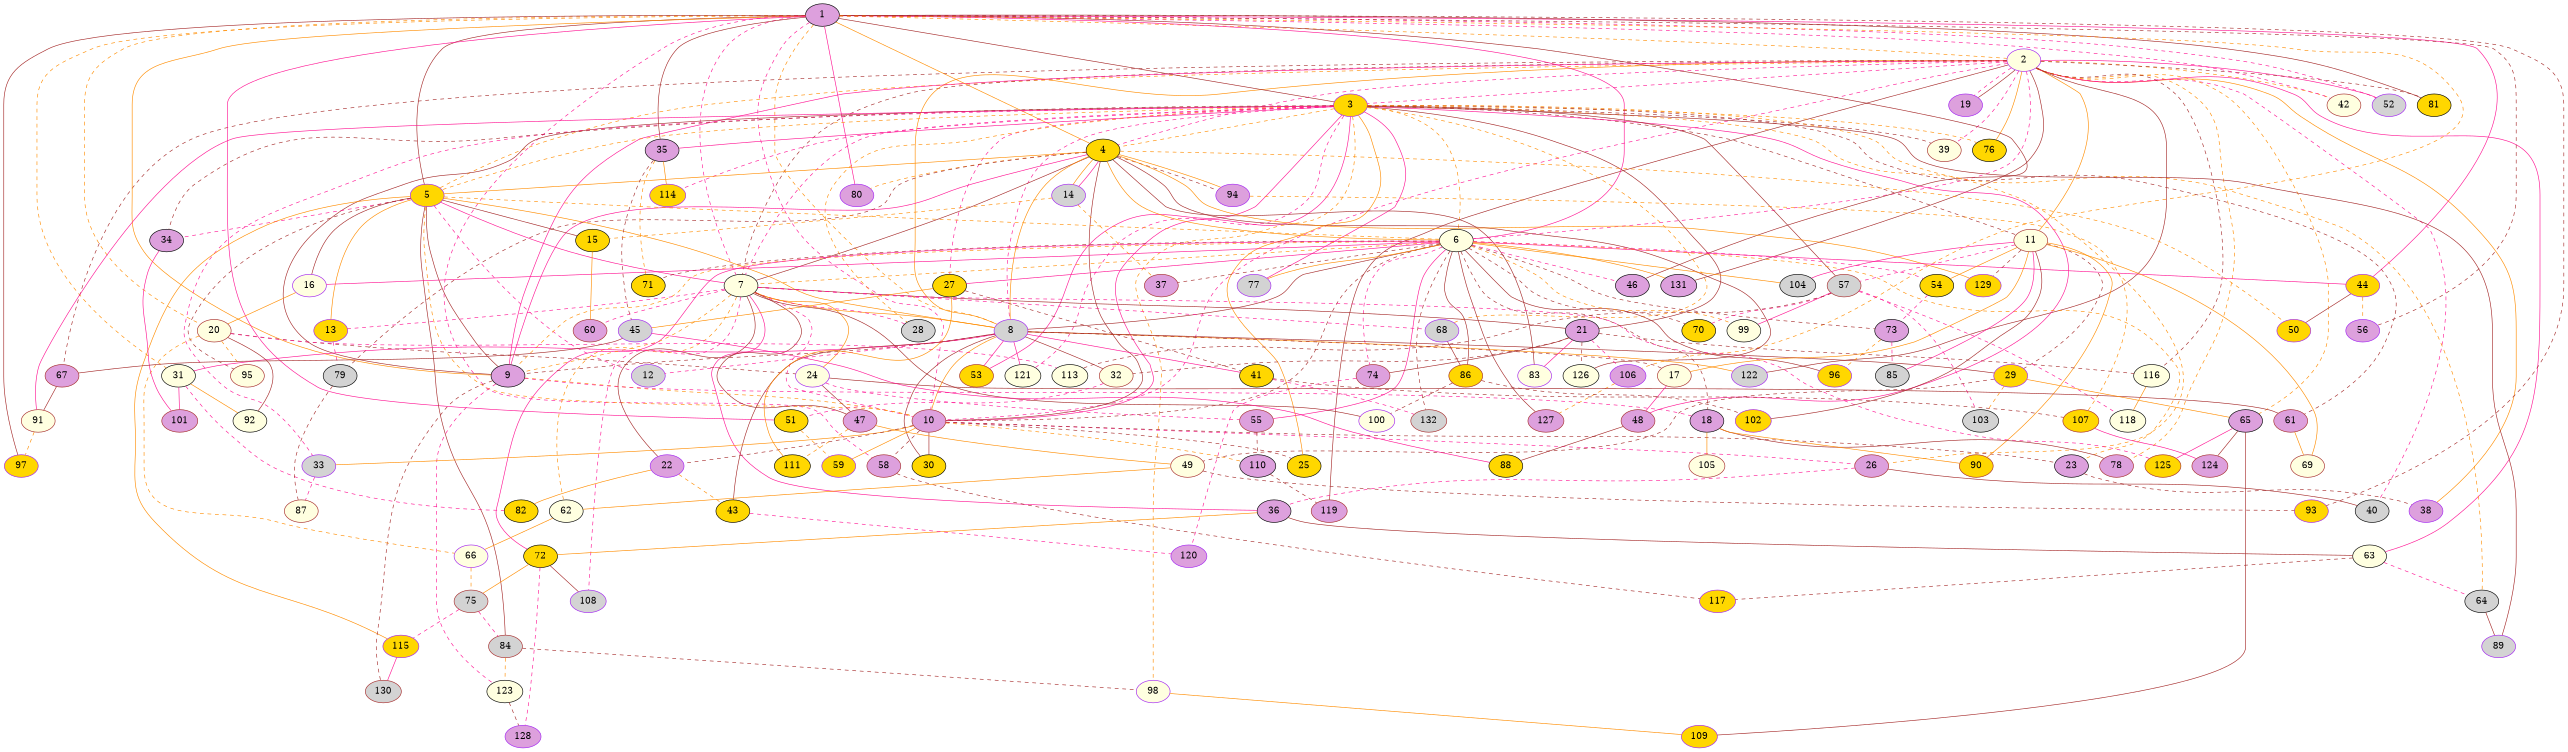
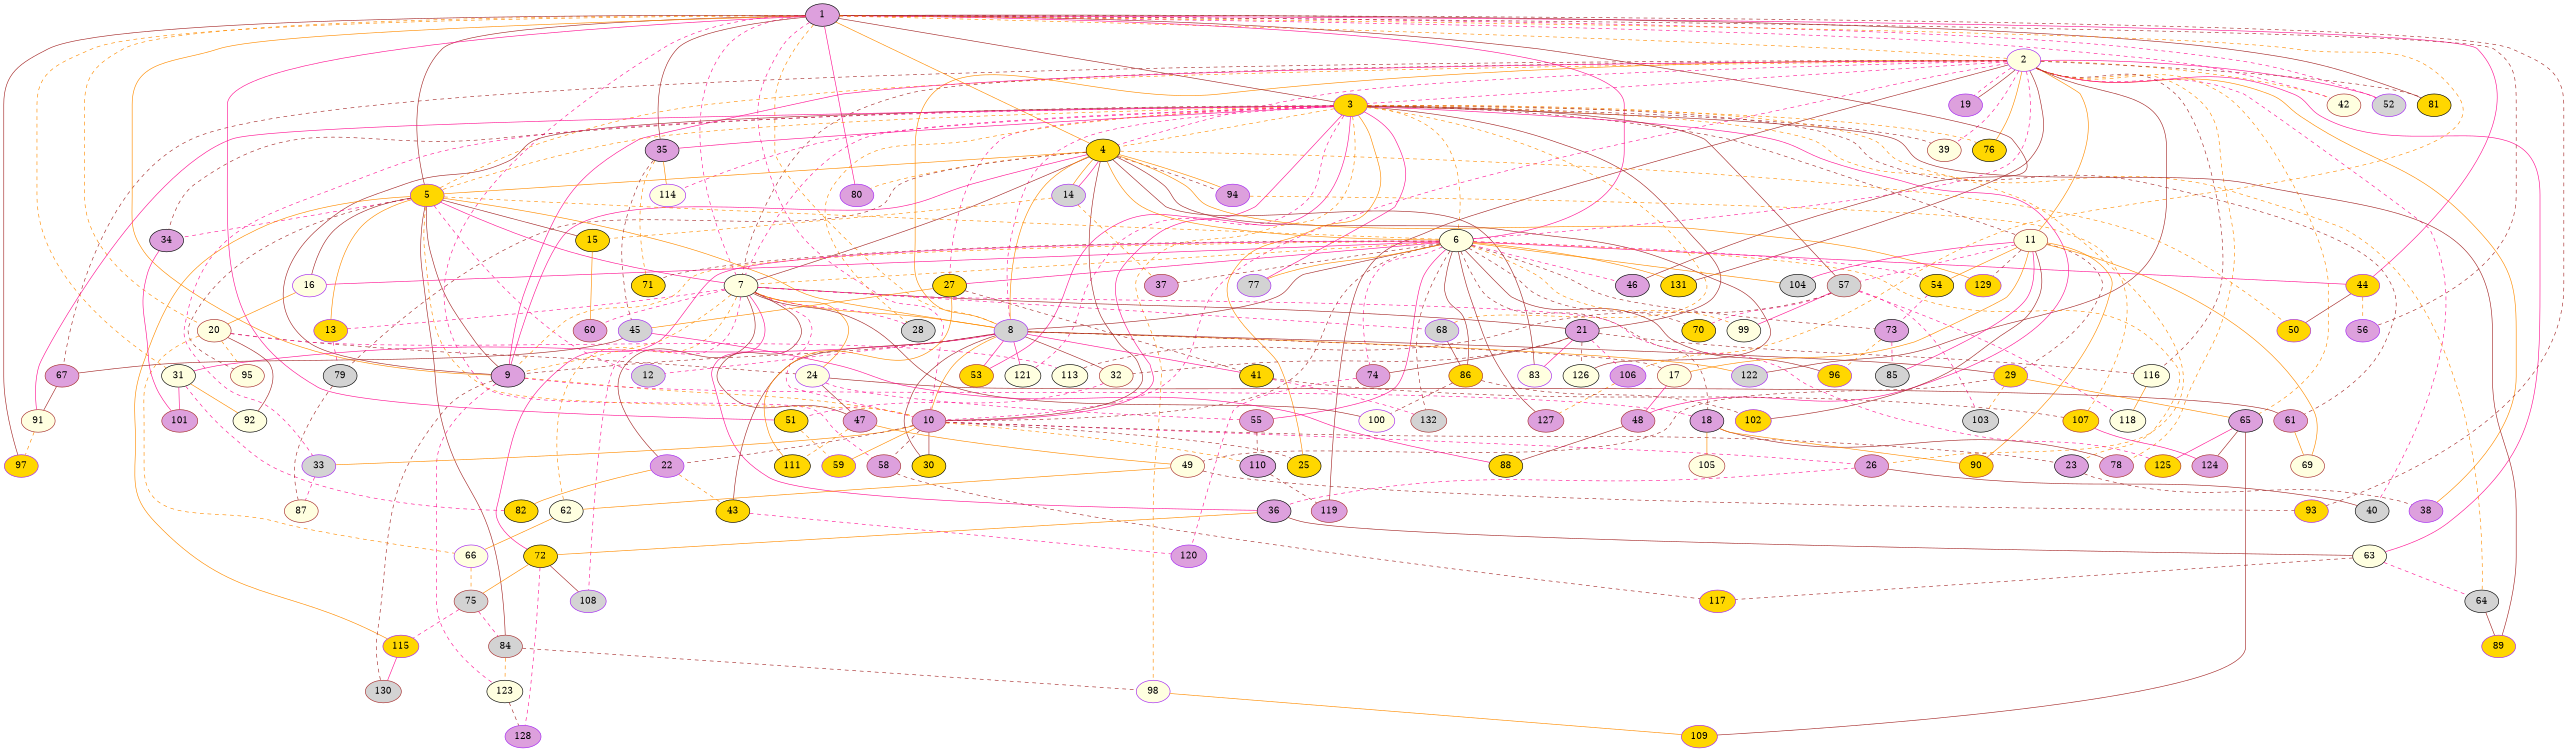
(668, 195) -> (668, 195)
(1679, 286) -> (1679, 286)
(2499, 646) -> (2499, 646)
